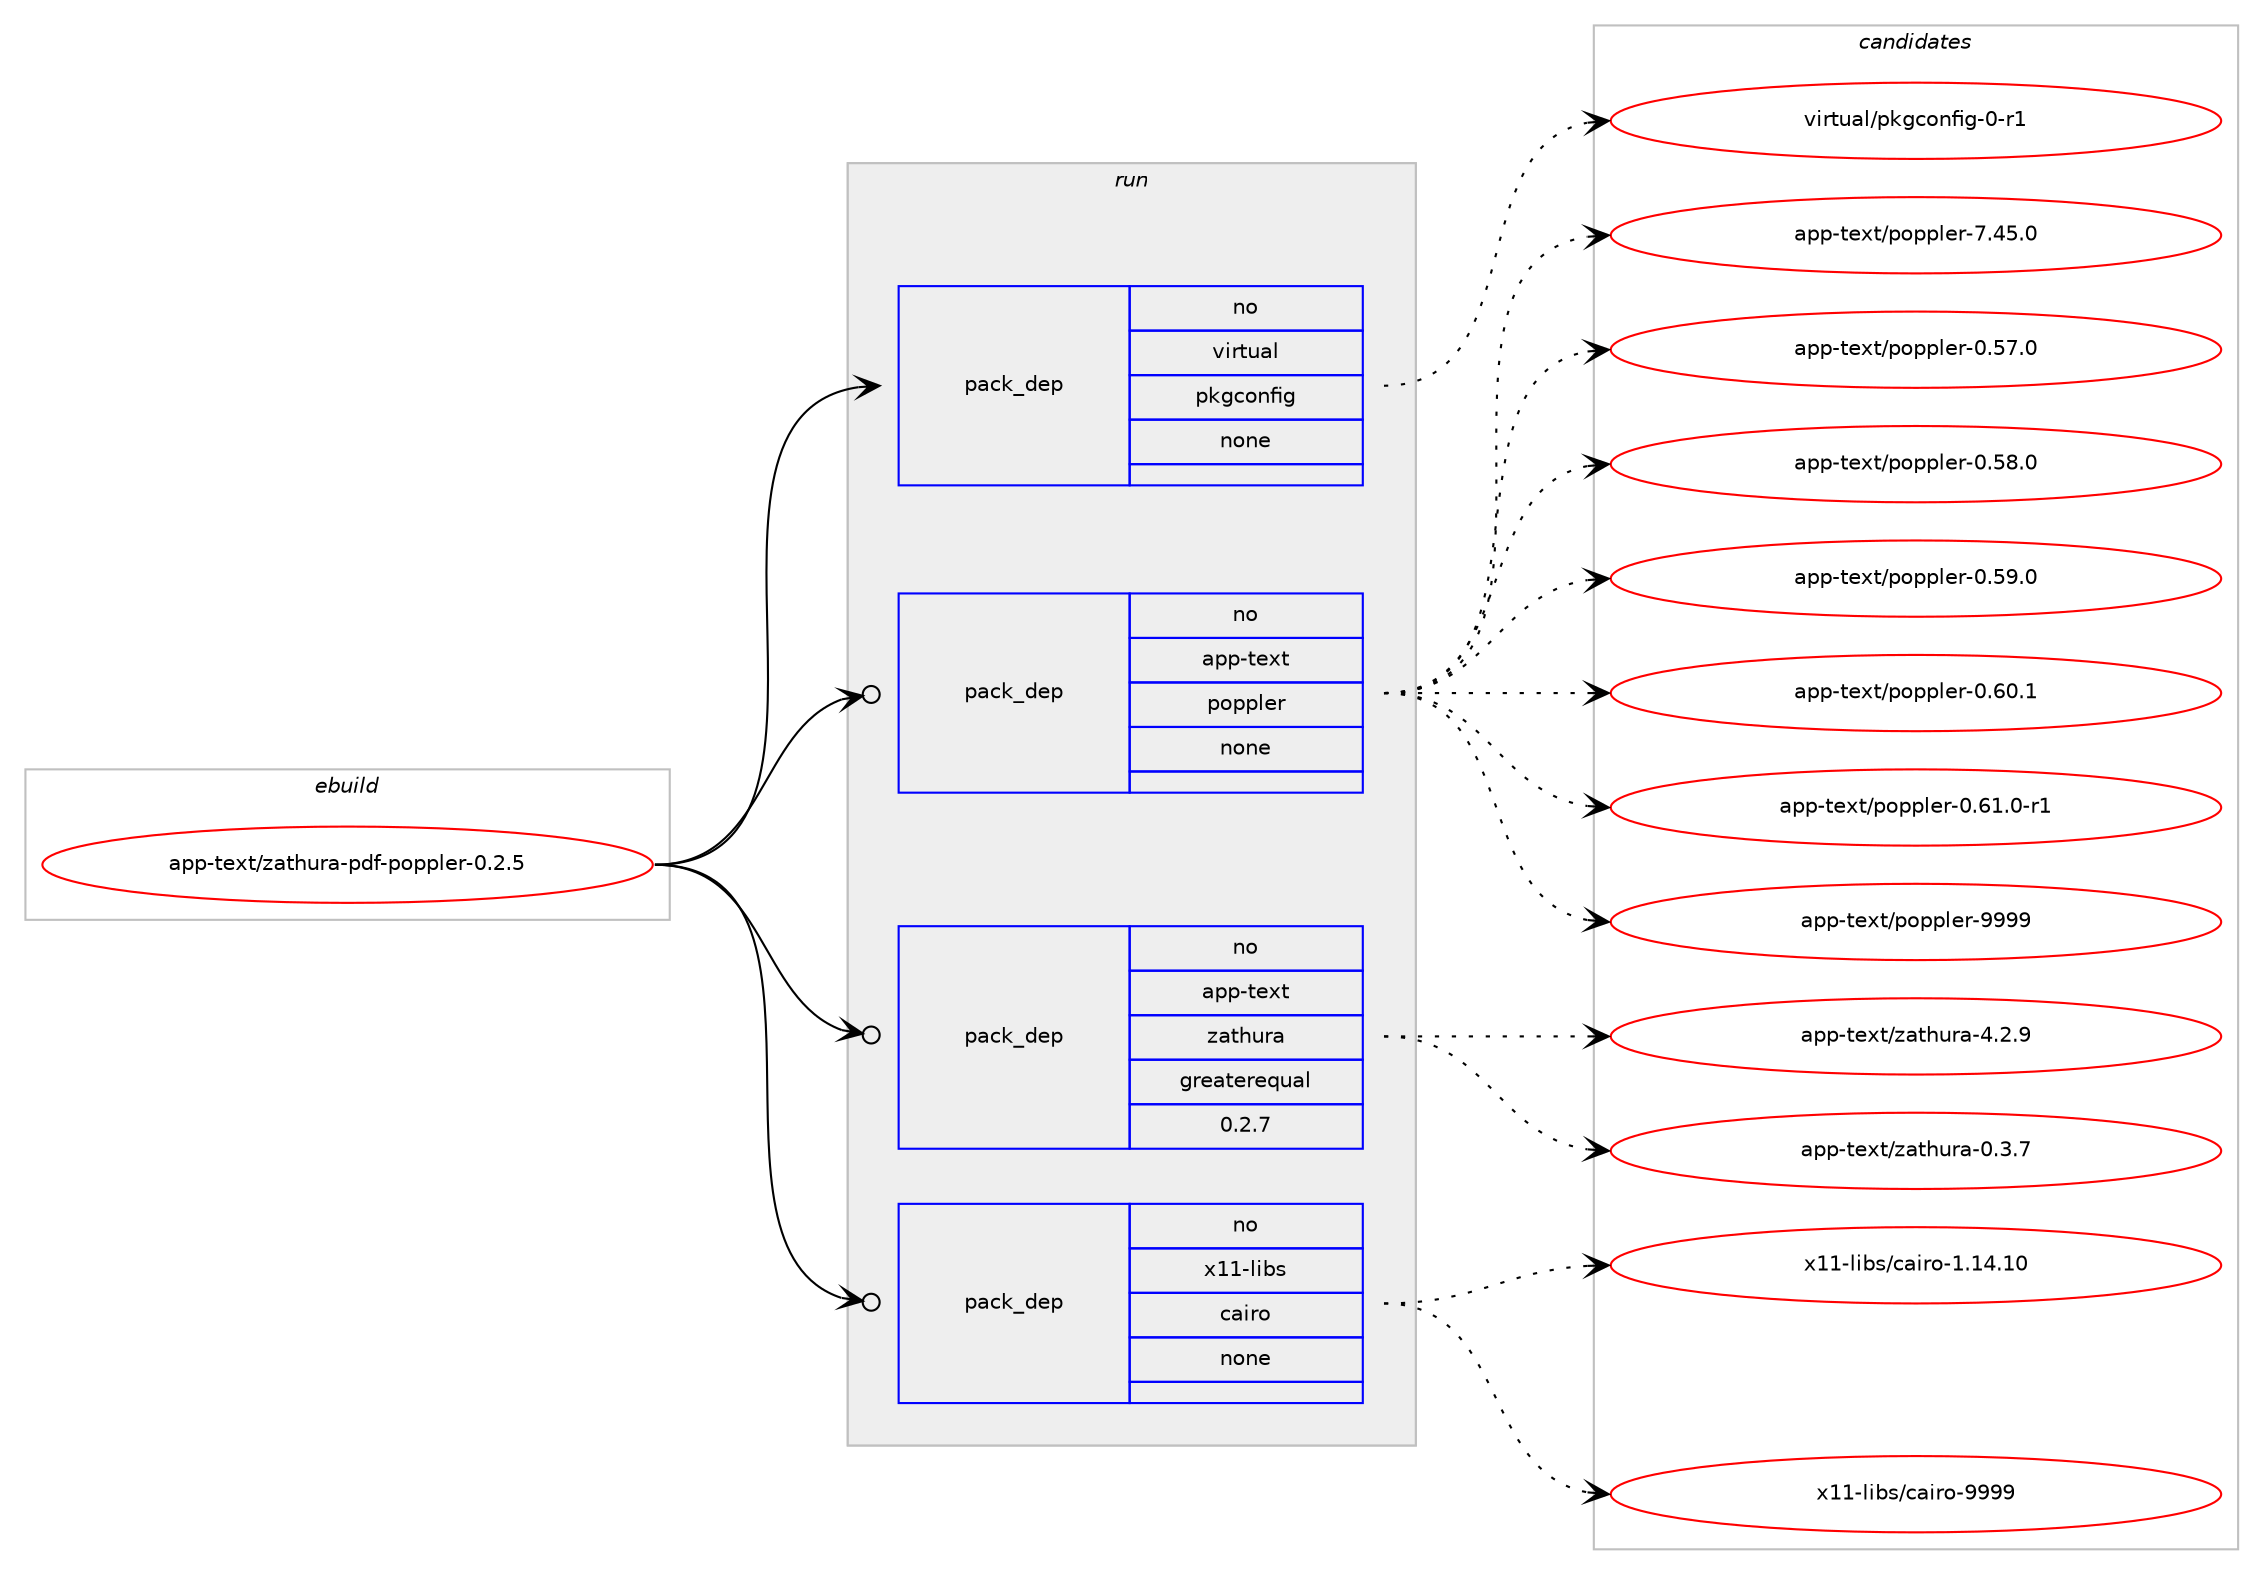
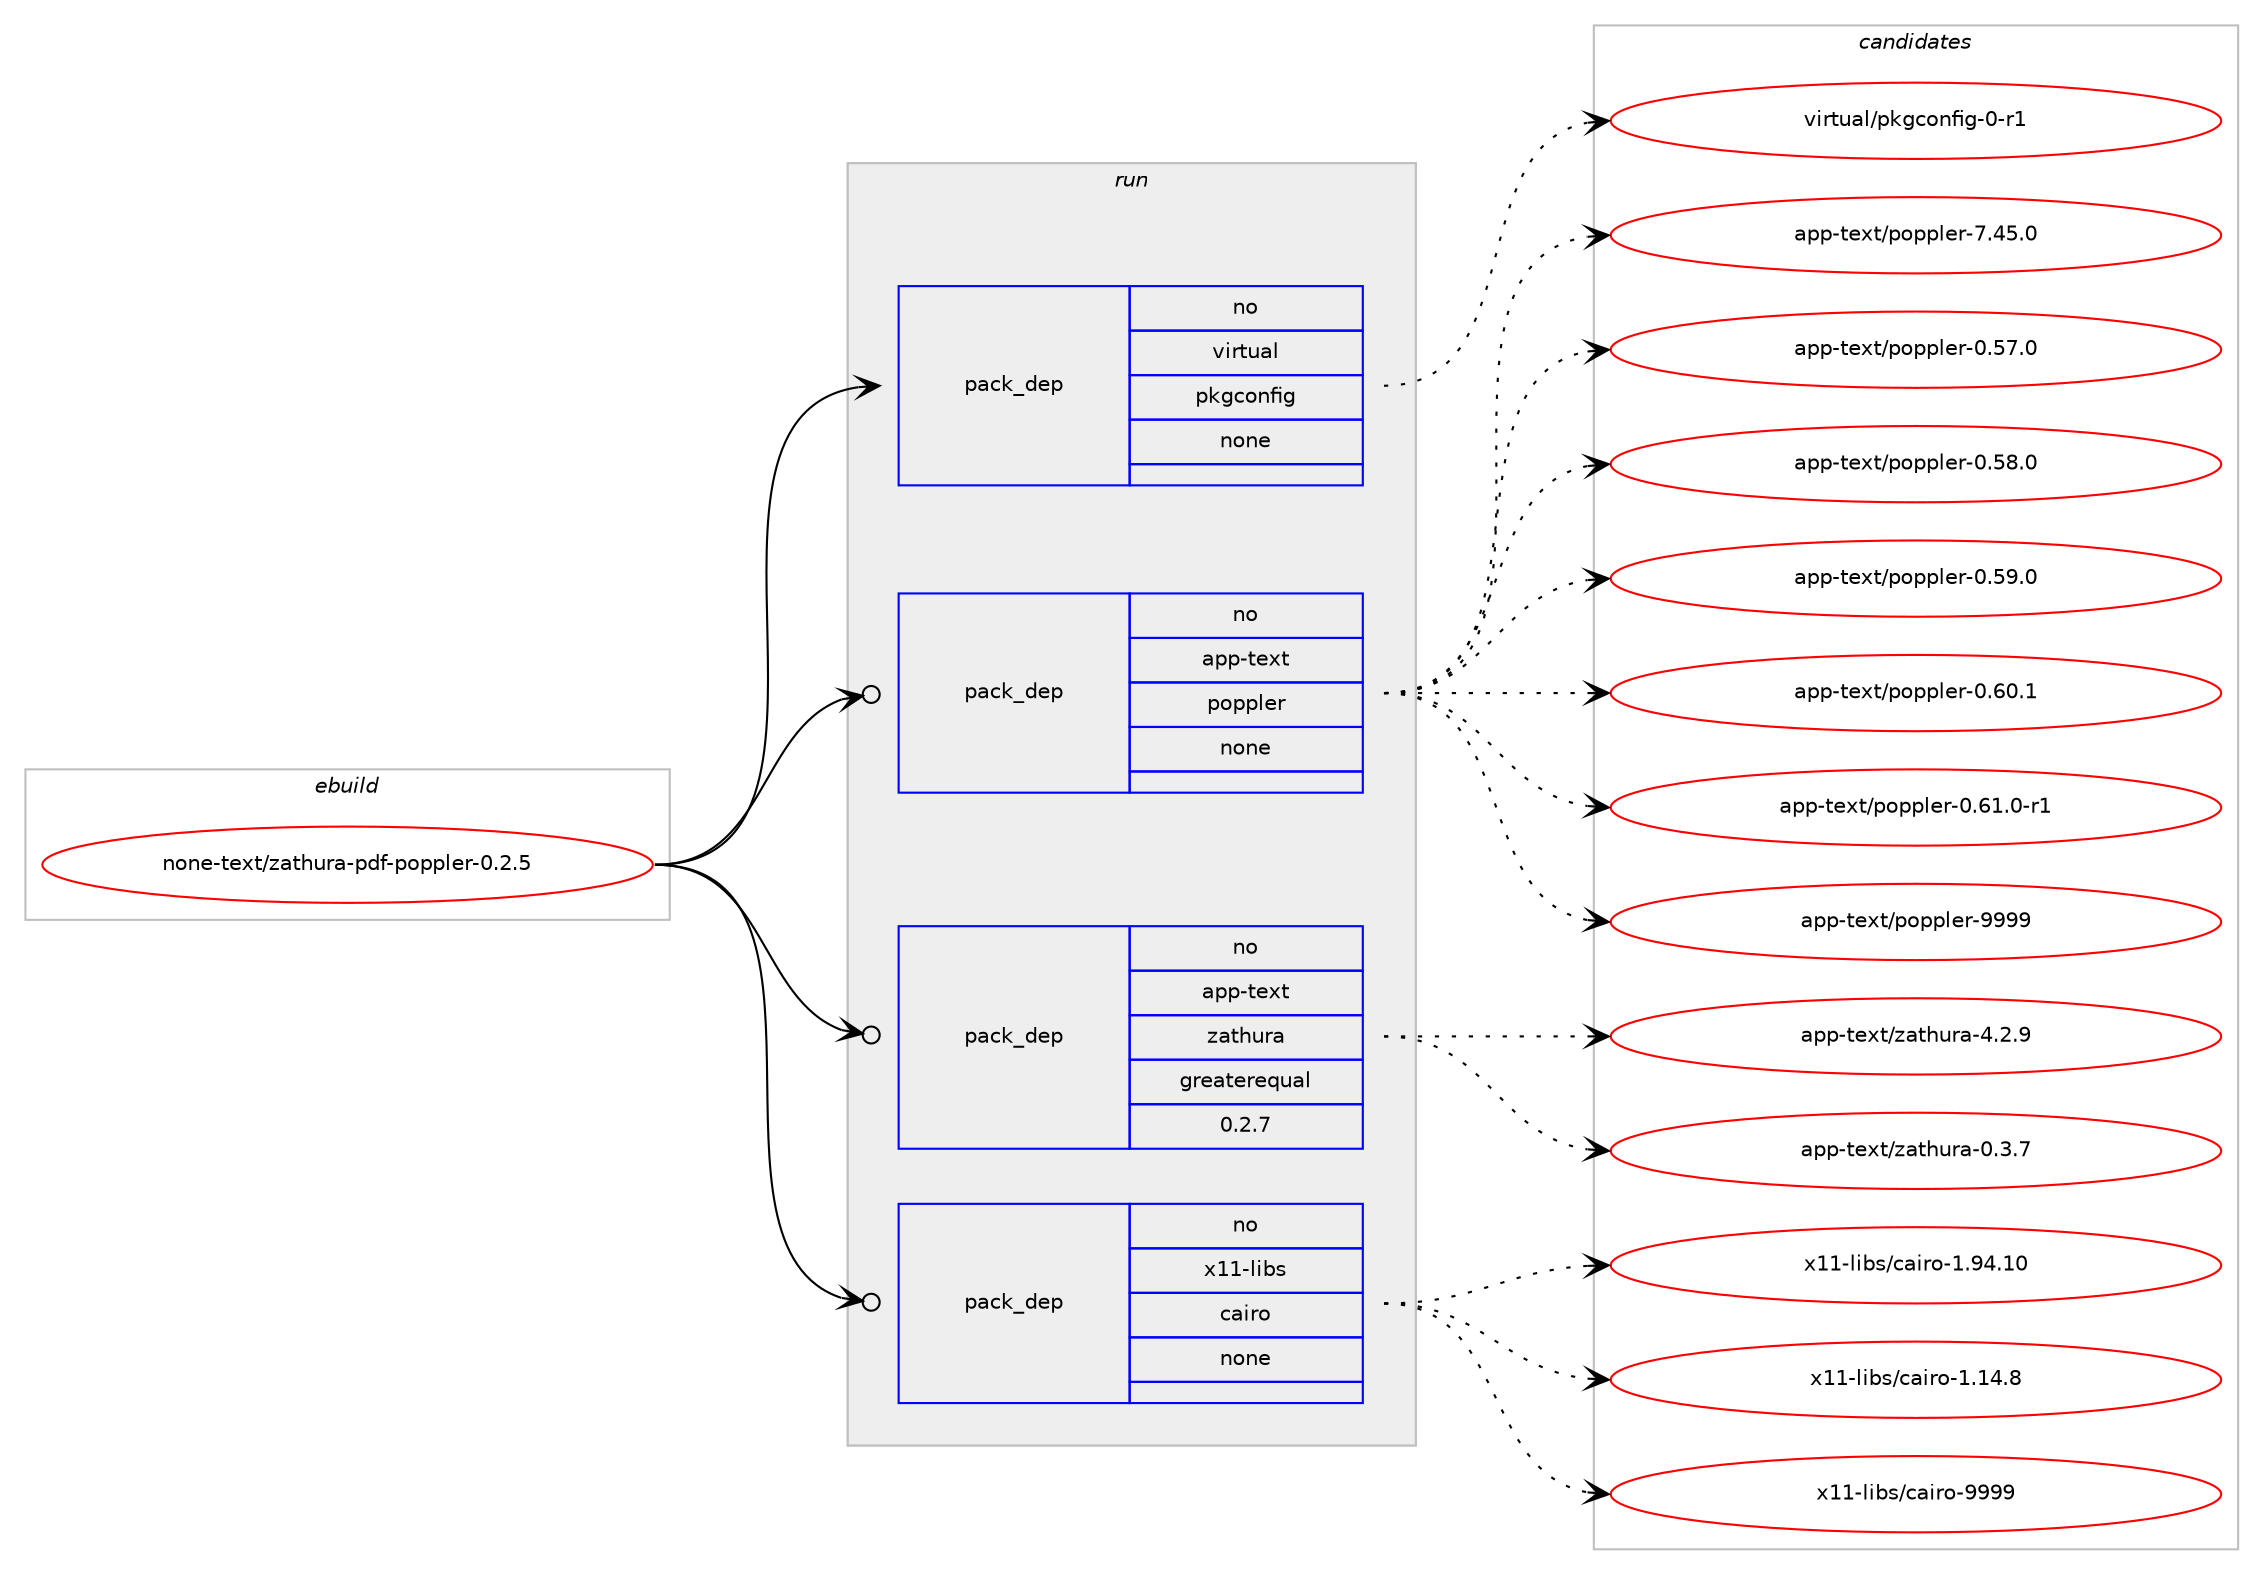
(348, 865) -> (348, 865)
(1916, 1265) -> (1916, 1265)
none -> (1916, 1380)
